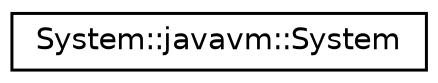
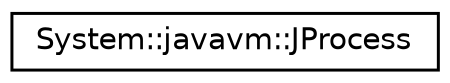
(219, 42) -> (225, 42)
